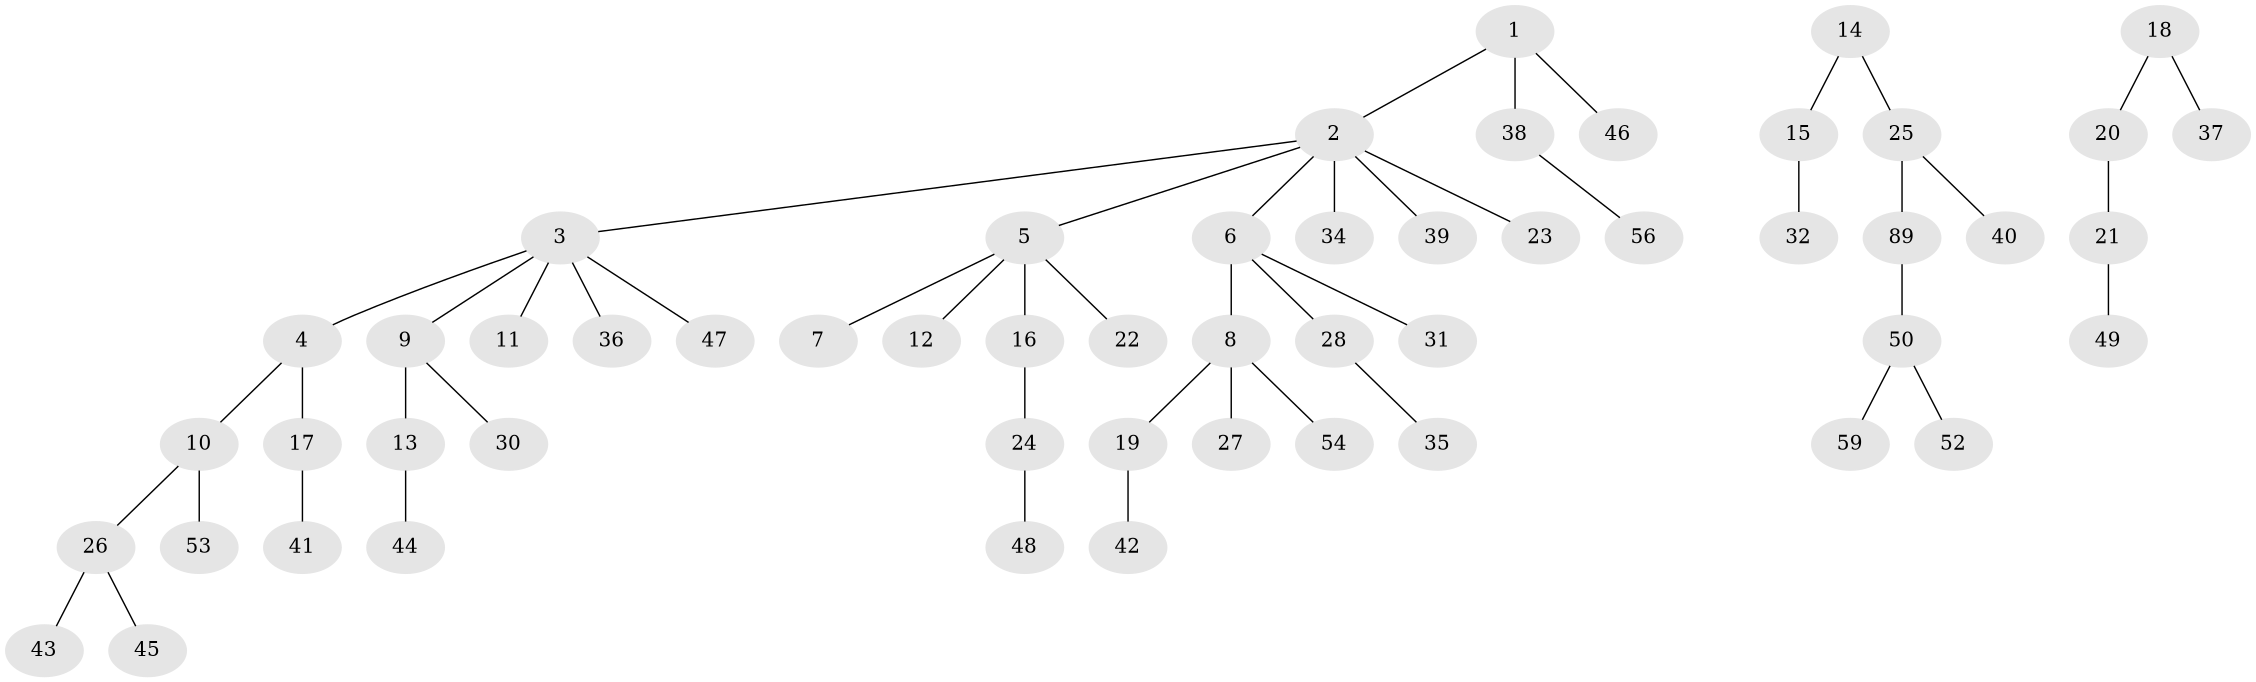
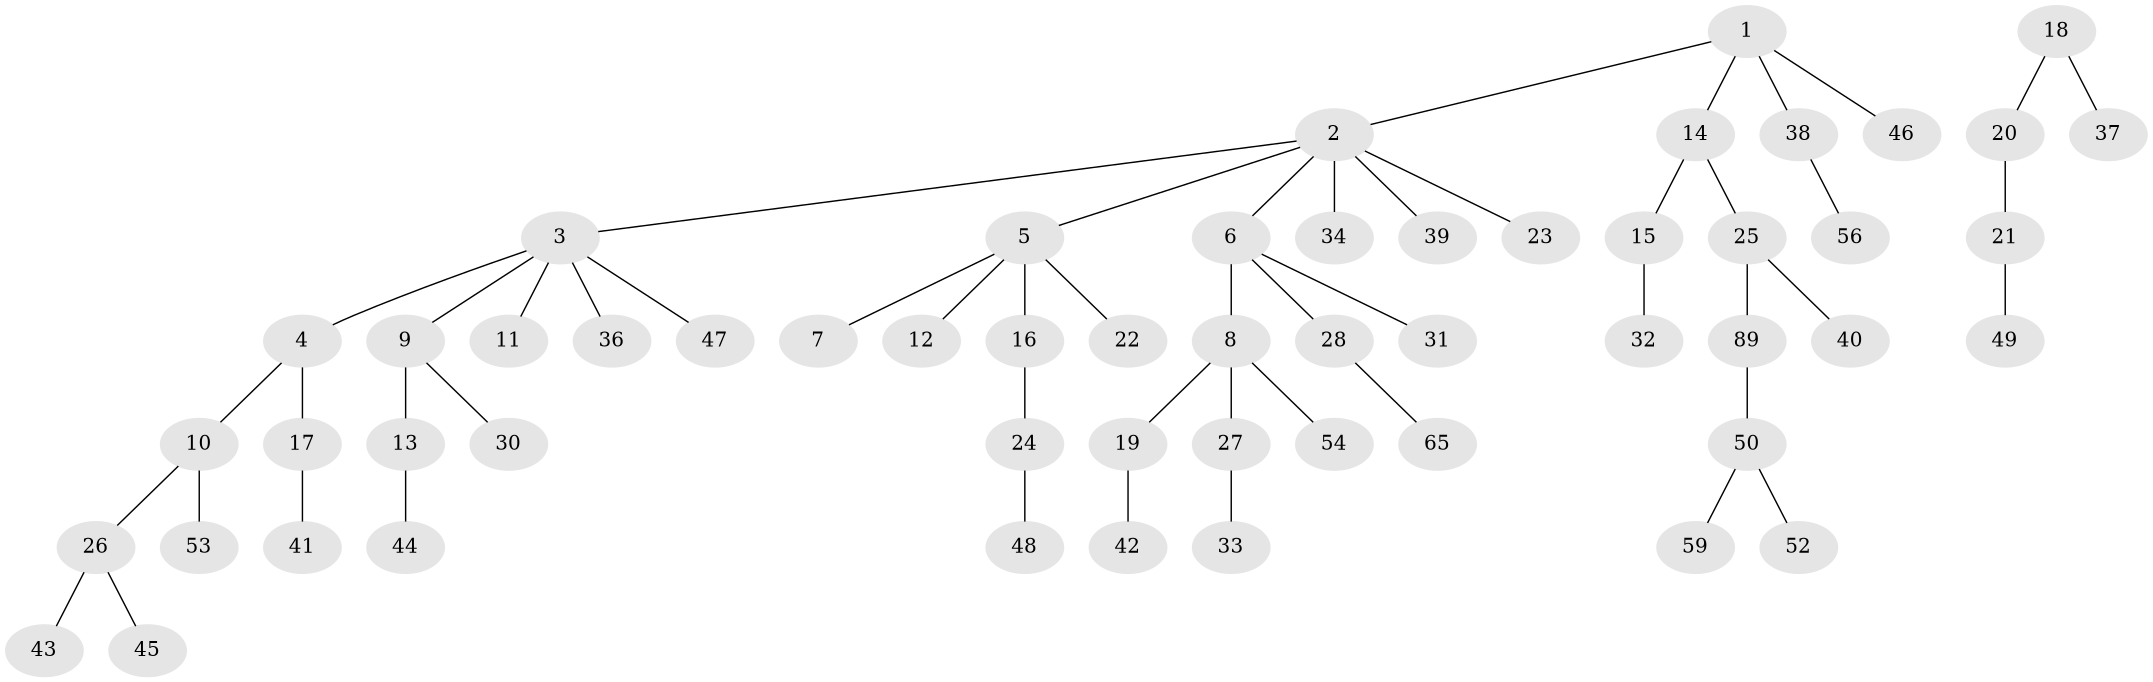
none -> (1721, 83)
(1438, 444) -> (1438, 444)
none -> (1231, 548)
